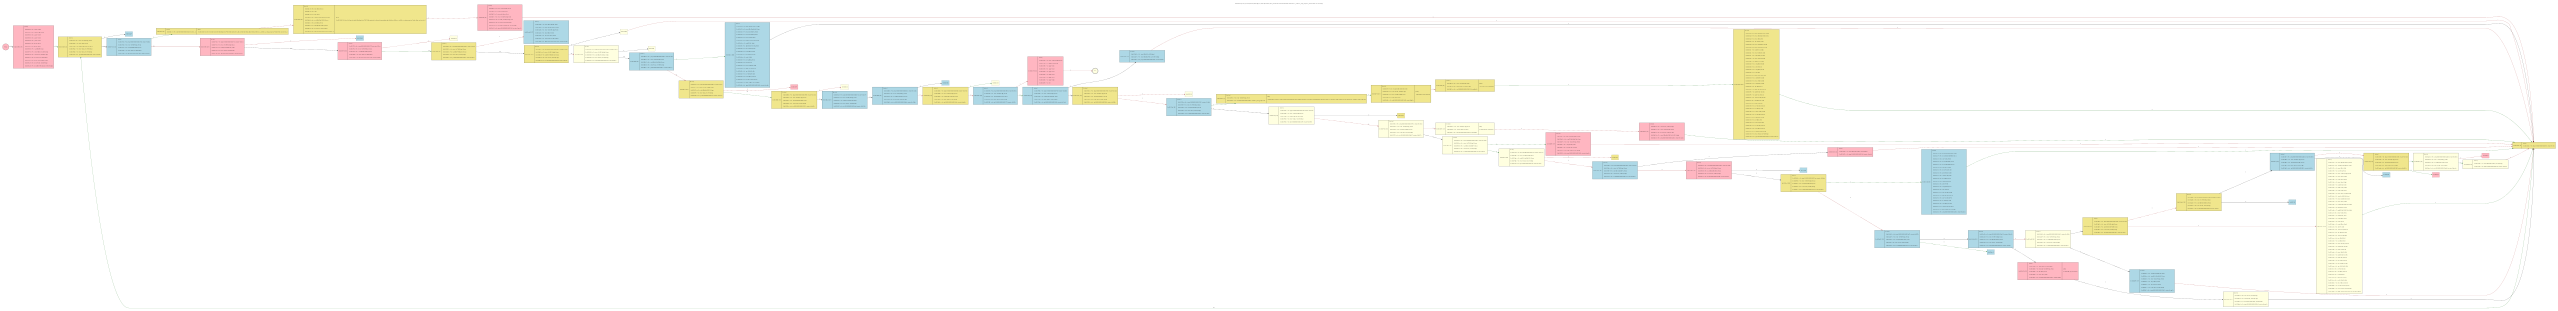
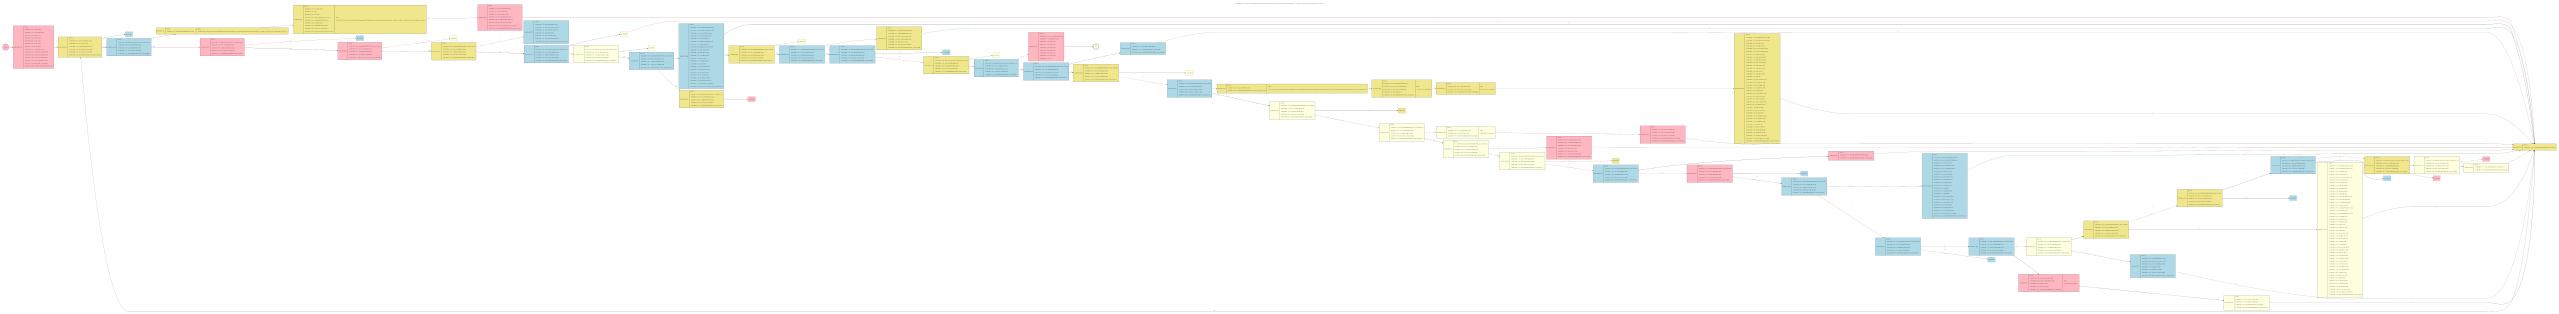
none -> (899, 38)
(546, 54) -> (546, 54)
(747, 95) -> (726, 55)
(1803, 183) -> (1804, 187)
